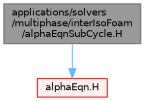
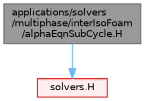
(72, 88) -> (72, 88)
